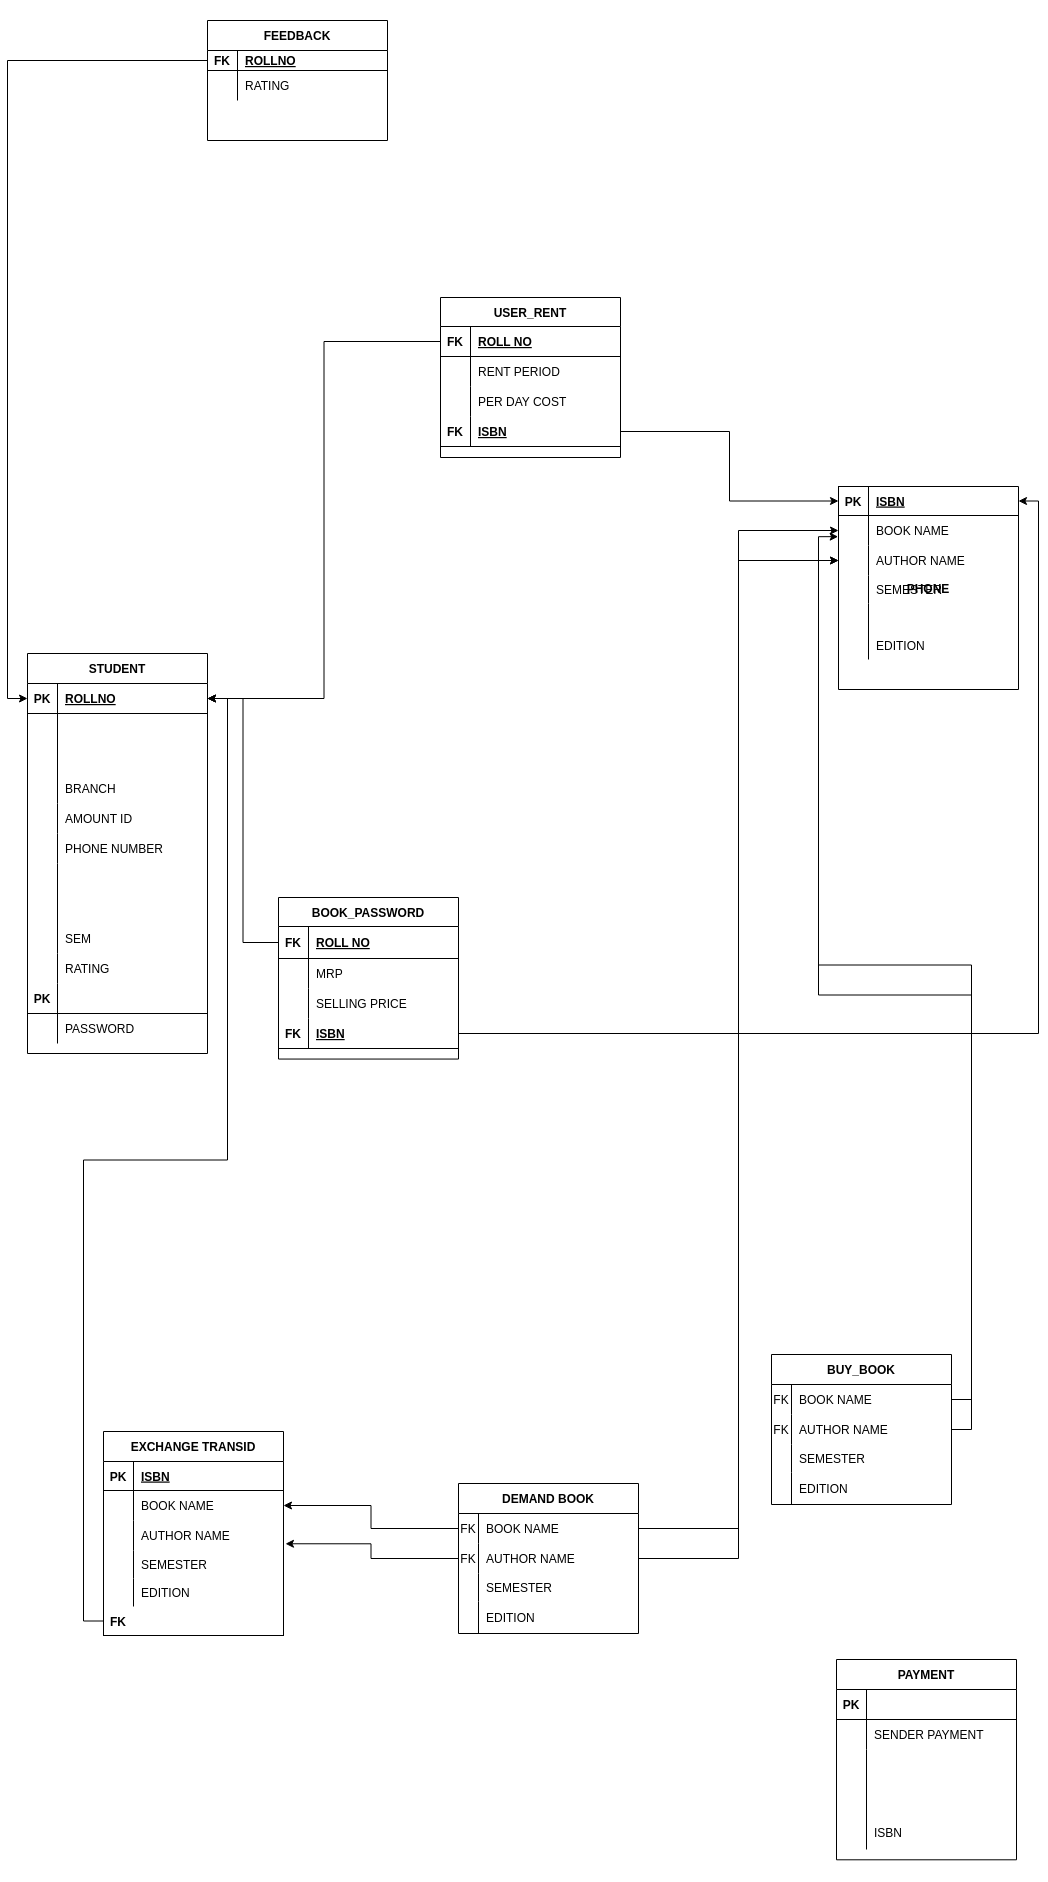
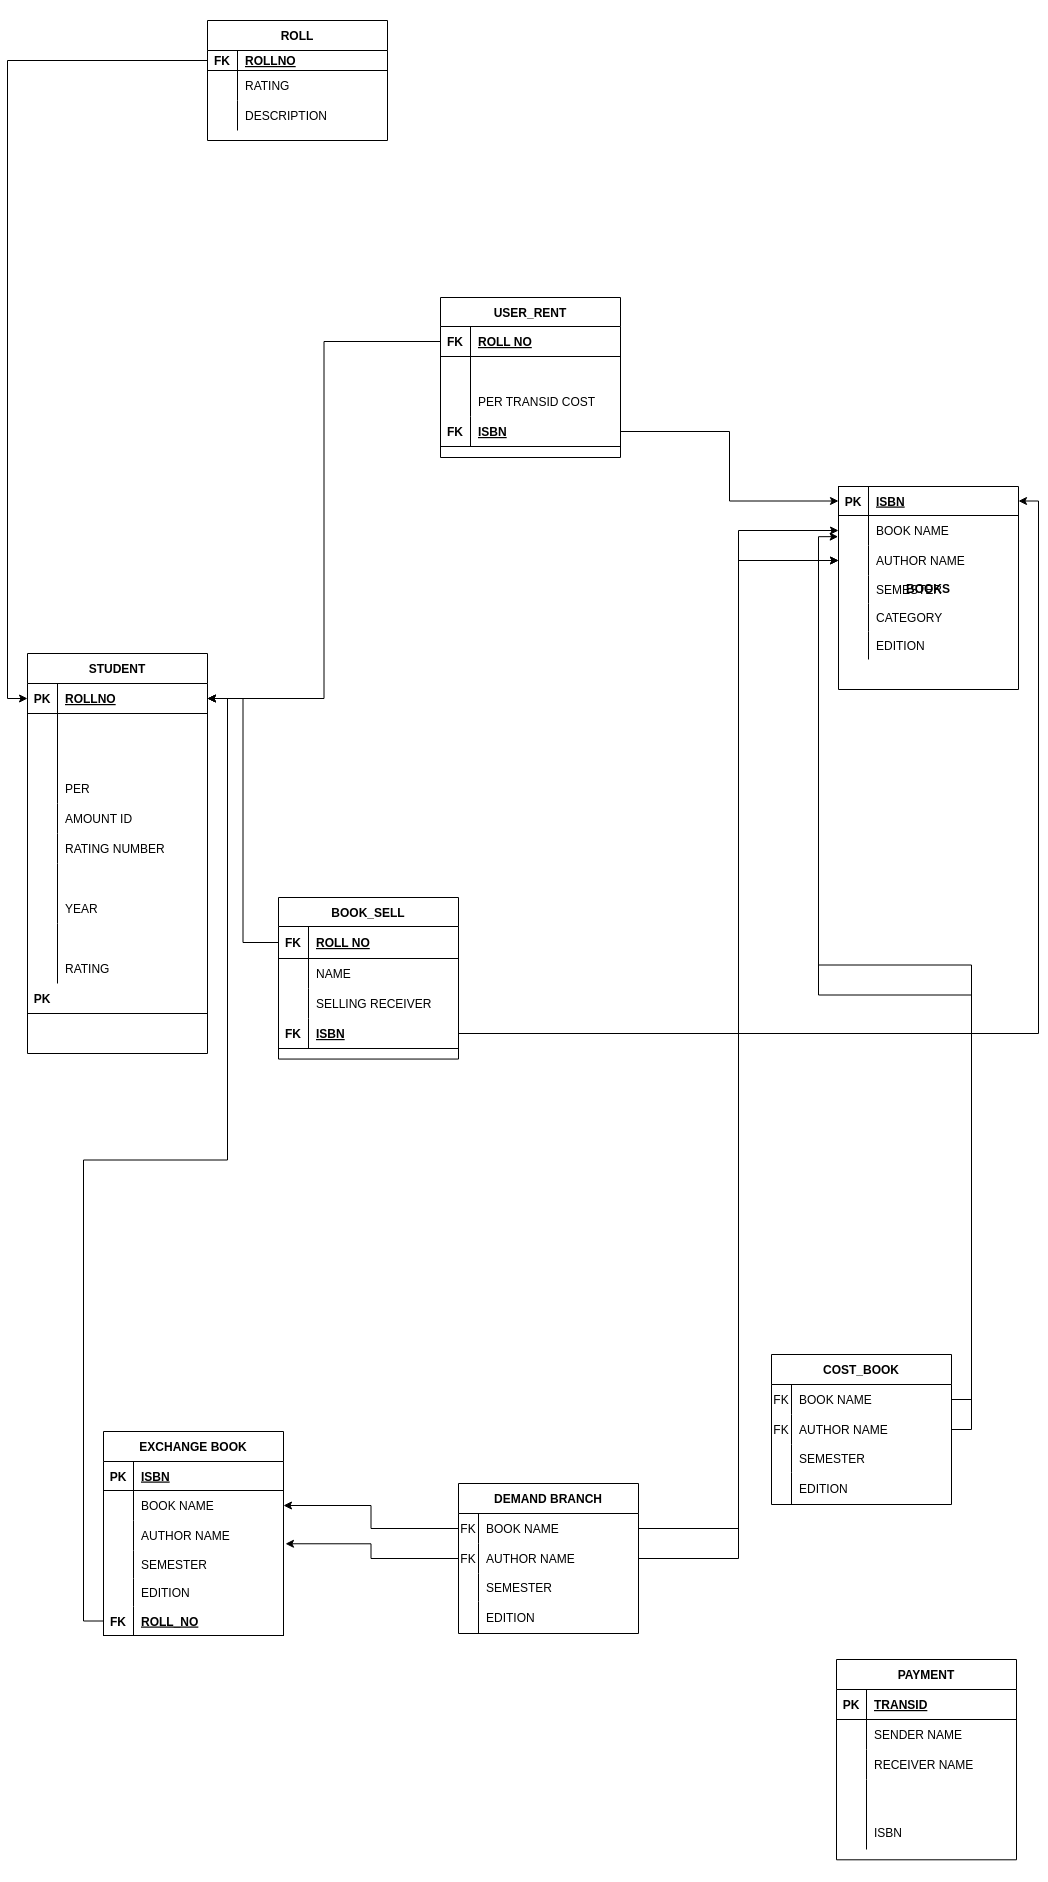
(297, 36) -> (297, 36)
none -> (313, 116)
(546, 372) -> none
(515, 402) -> (529, 402)
(928, 589) -> (928, 589)
none -> (944, 618)
(85, 789) -> (75, 789)
(104, 849) -> (107, 849)
none -> (133, 909)
(368, 913) -> (368, 913)
(133, 939) -> none
(326, 974) -> (329, 974)
(358, 1004) -> (368, 1004)
(133, 1029) -> none
(861, 1370) -> (861, 1370)
(193, 1447) -> (193, 1447)
(548, 1499) -> (548, 1499)
none -> (209, 1621)
none -> (942, 1705)
(919, 1735) -> (909, 1735)
none -> (942, 1765)
